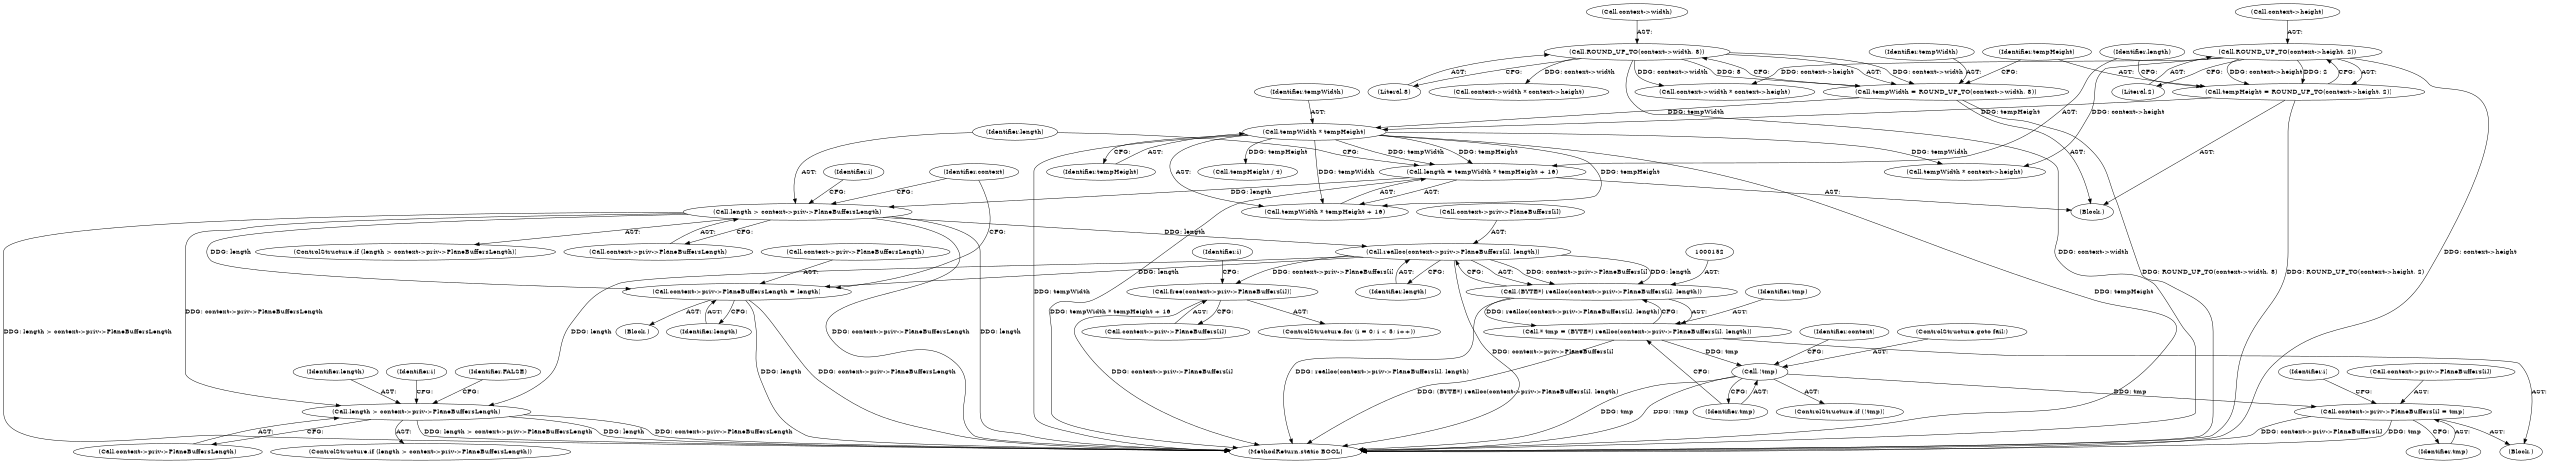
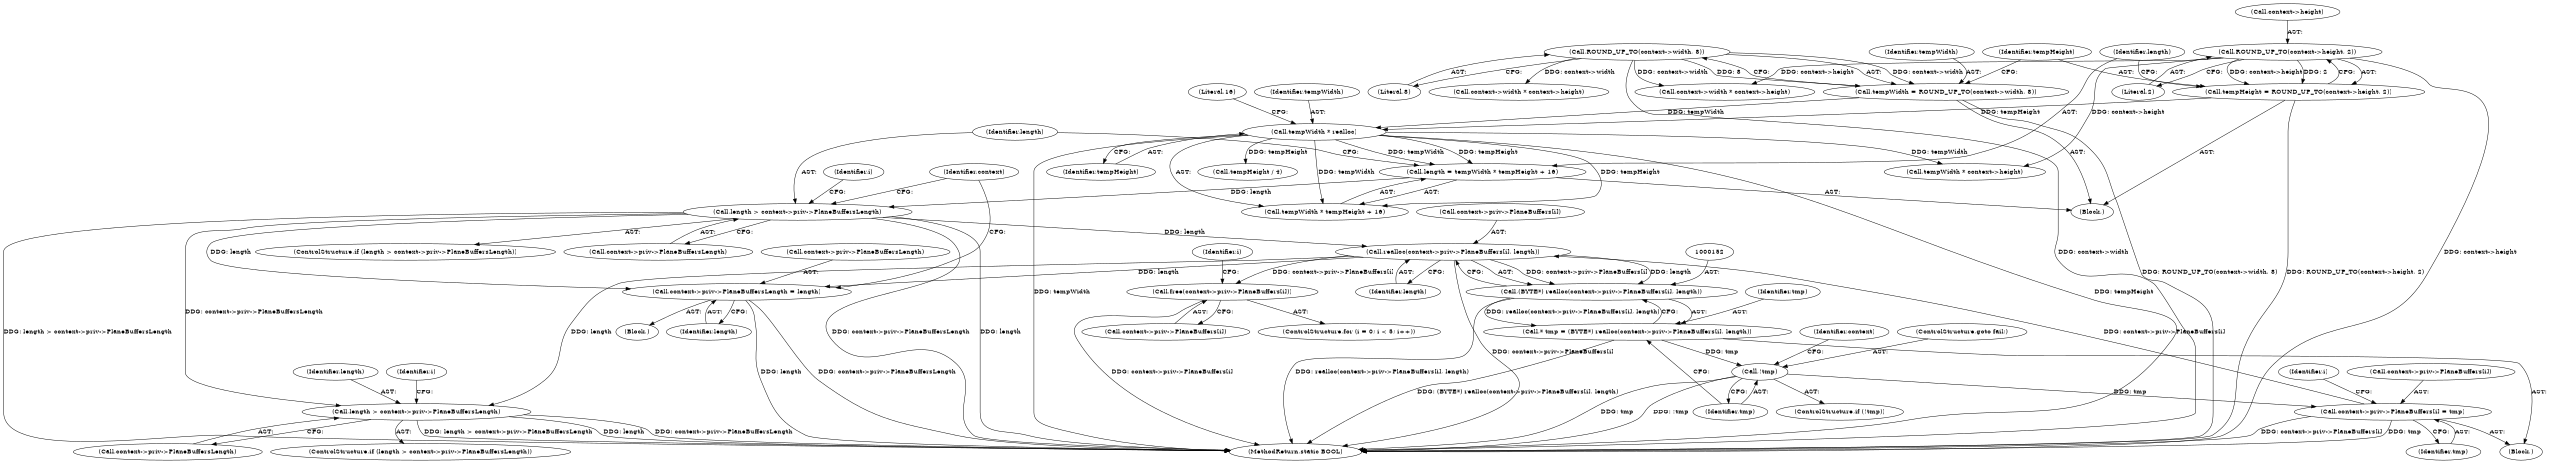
(1637, 12) -> none
none -> (1217, 92)
(1314, 132) -> (1314, 132)
(1103, 295) -> none
none -> (1965, 310)
(498, 372) -> none
